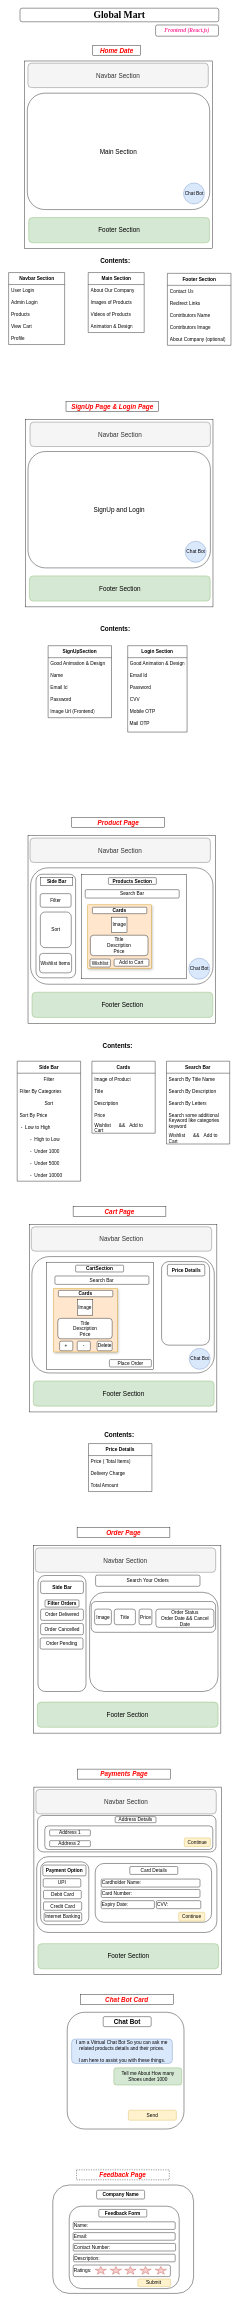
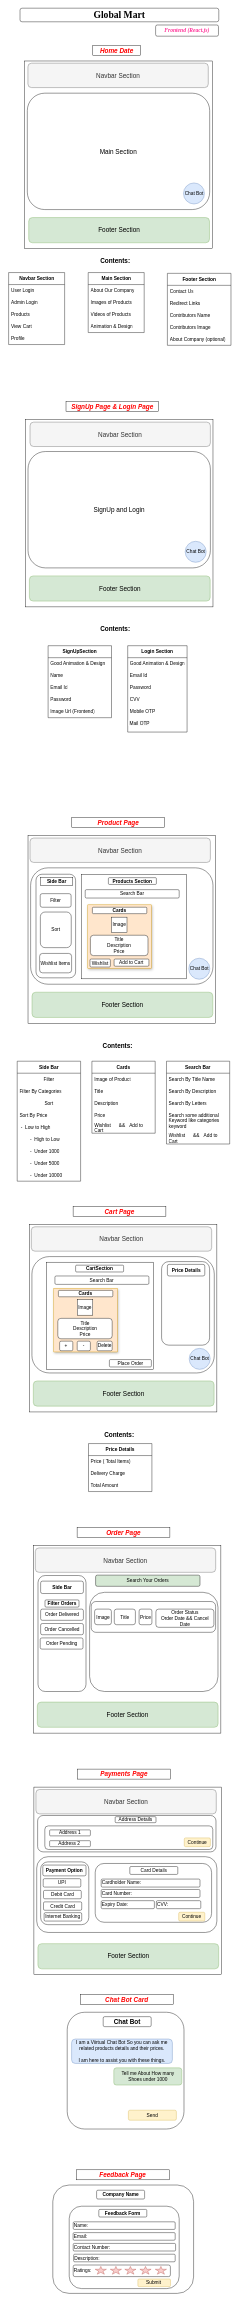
(148, 1581) -> (148, 1581)
(123, 2175) -> (123, 2175)
